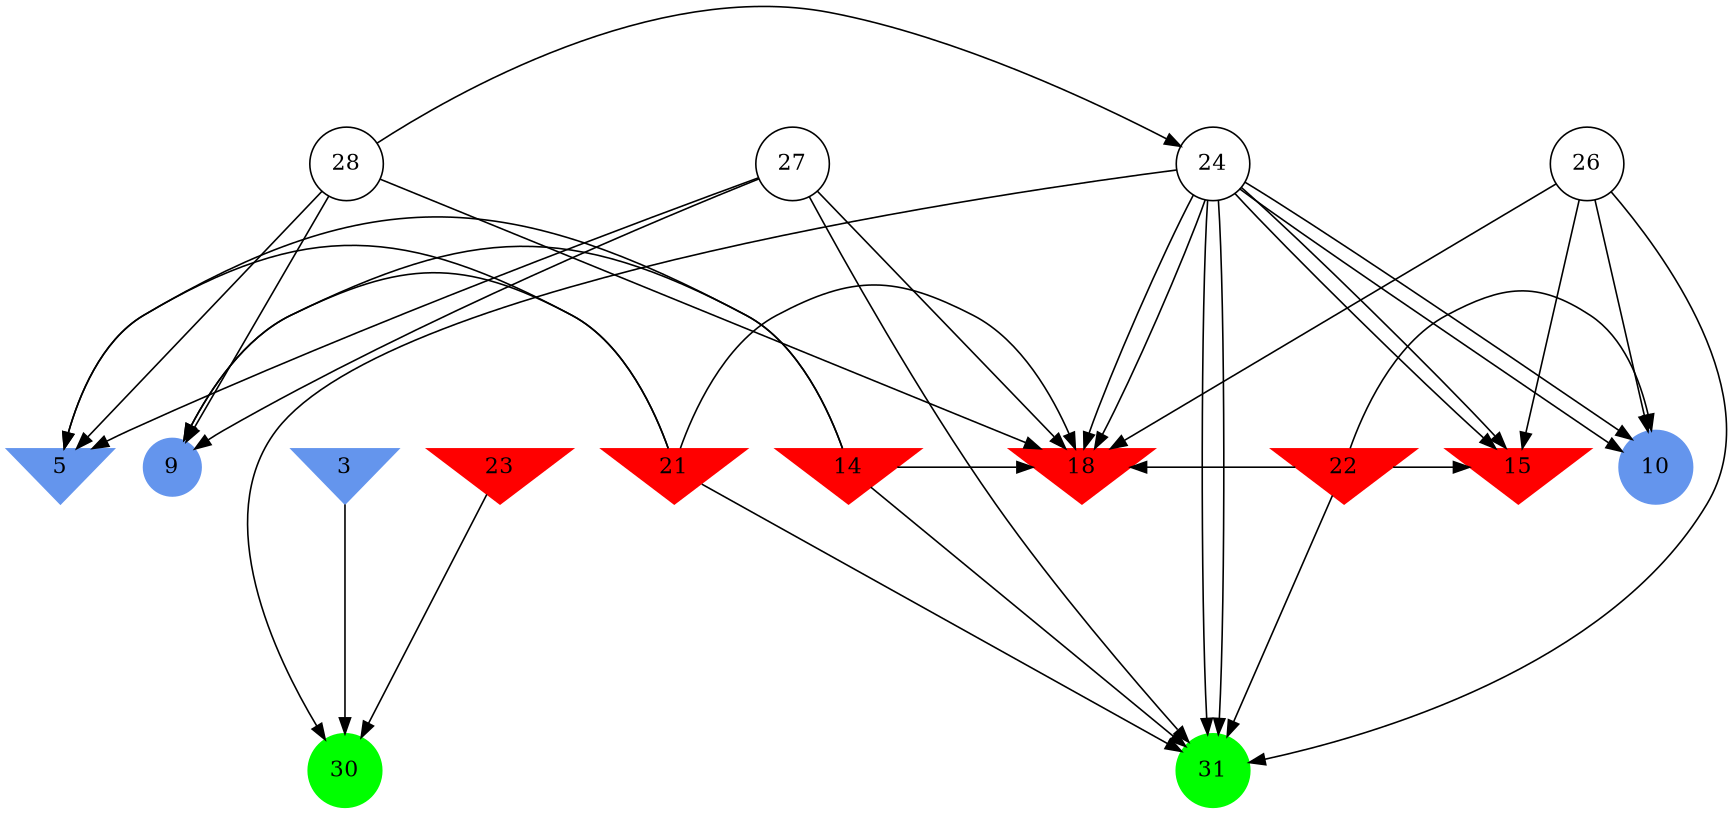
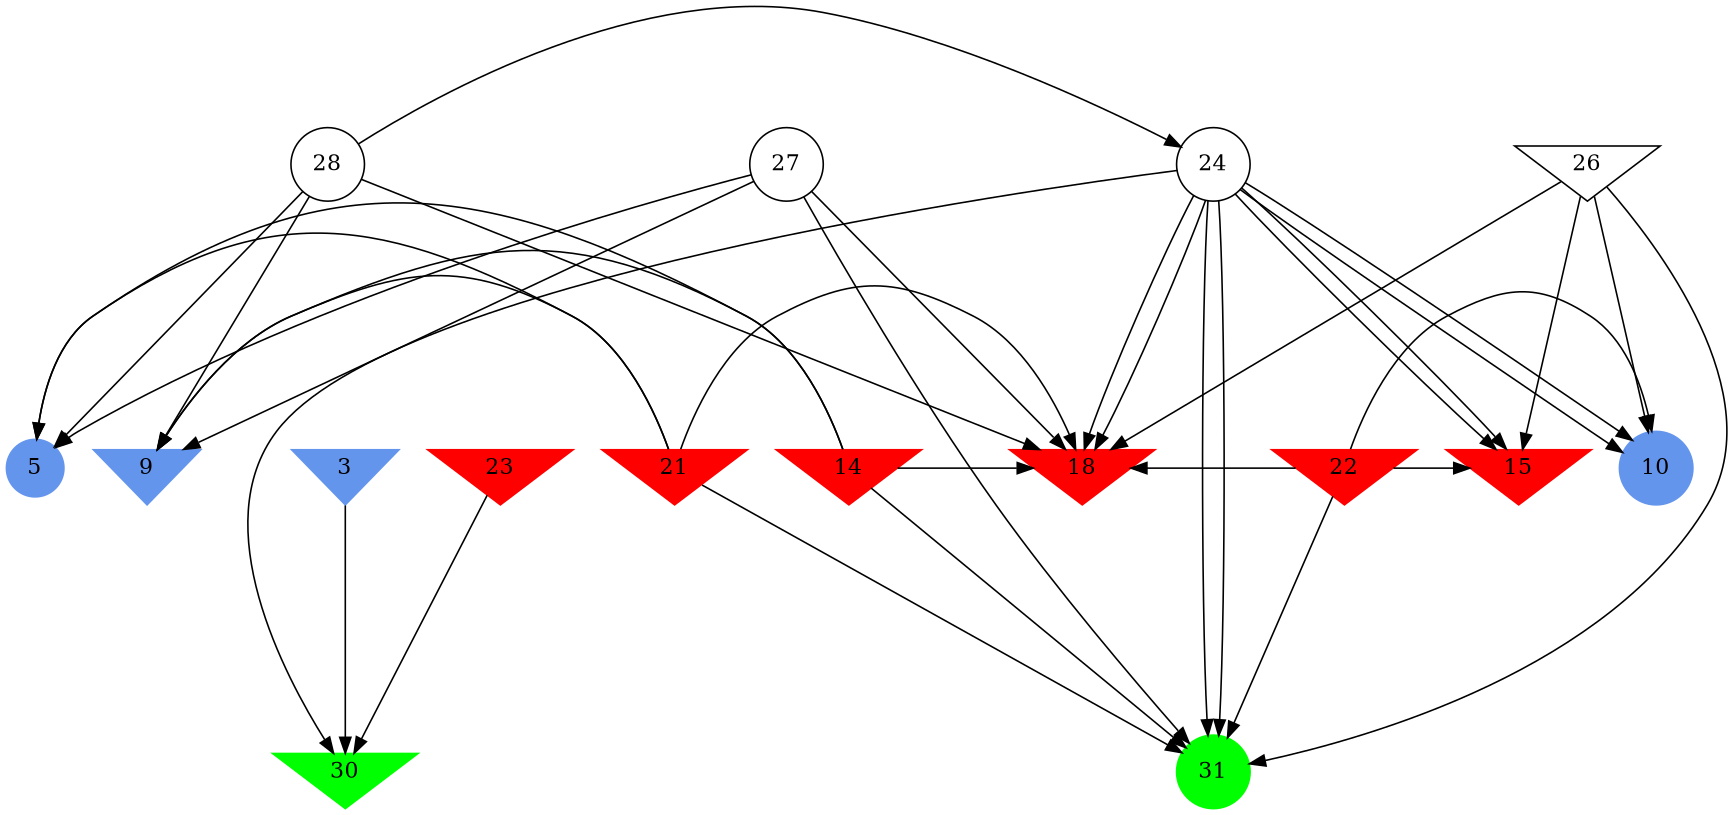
(1587, 164) -> (1587, 164)
(60, 467) -> (35, 468)
(172, 467) -> (147, 468)
(345, 771) -> (345, 772)
